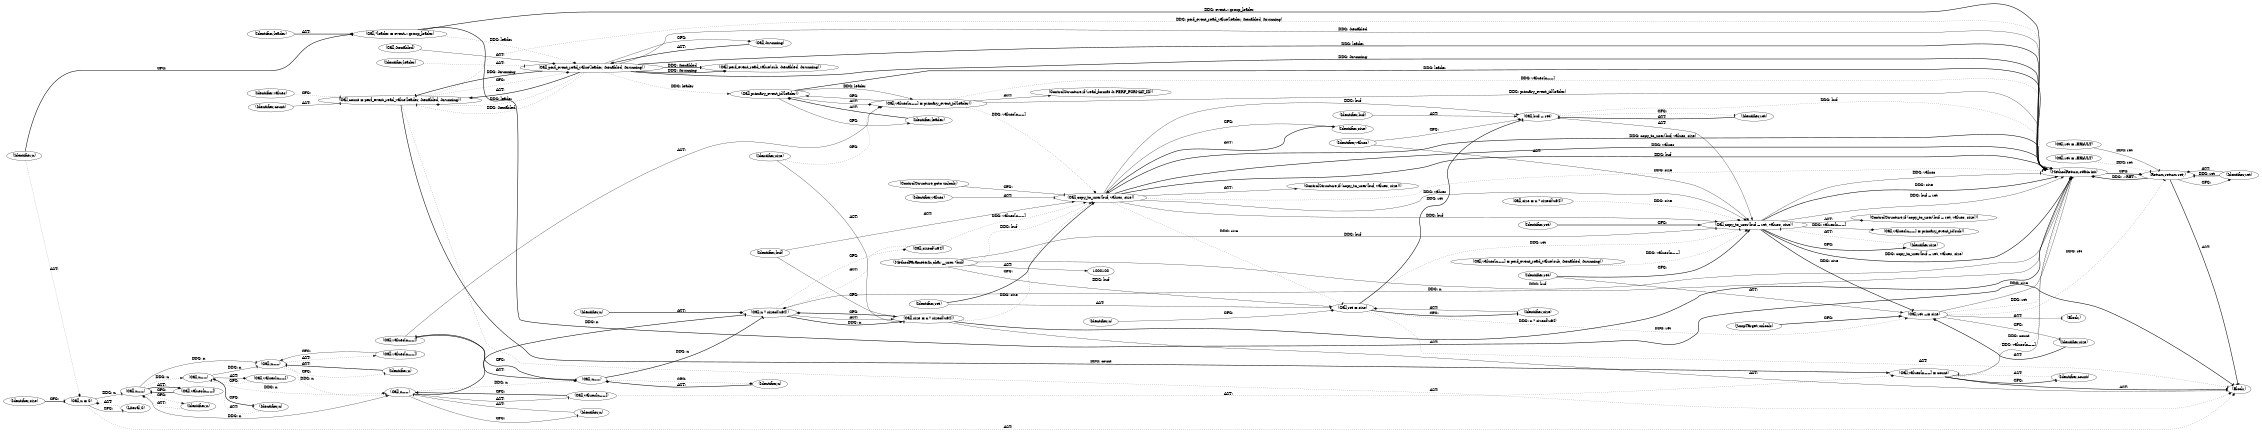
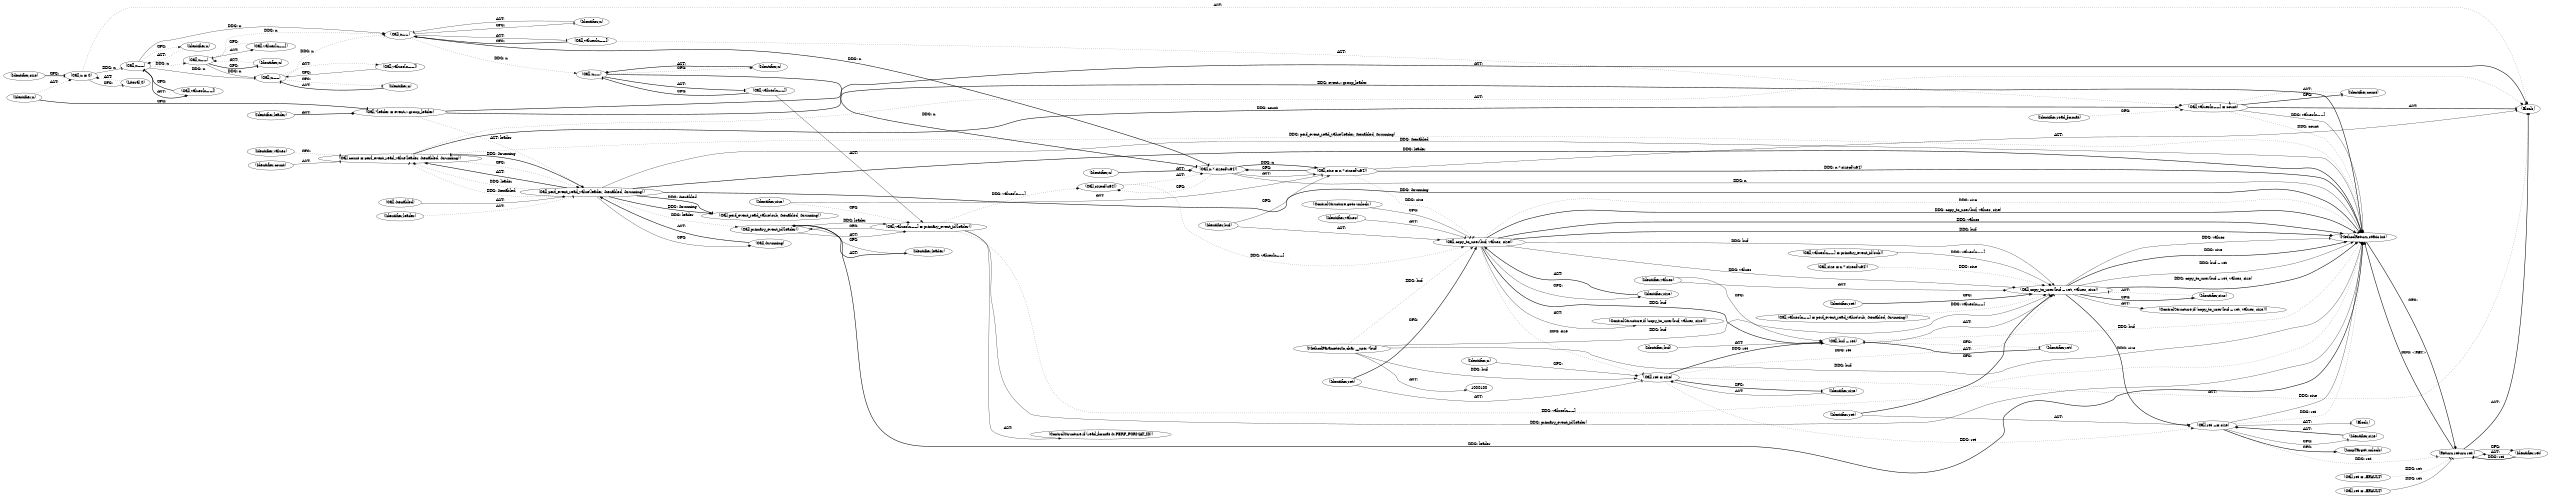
(501, 40) -> (501, 138)
(1293, 103) -> (1644, 307)
none -> (2059, 118)
(1035, 141) -> (1010, 200)
(1837, 228) -> (1975, 259)
(1839, 320) -> (2278, 447)
